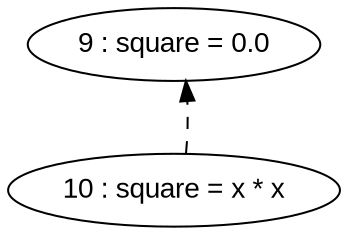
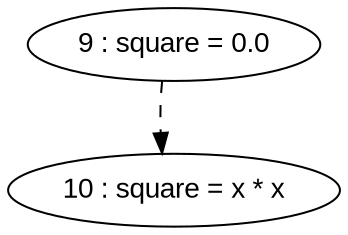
(188, 127) -> (161, 107)
